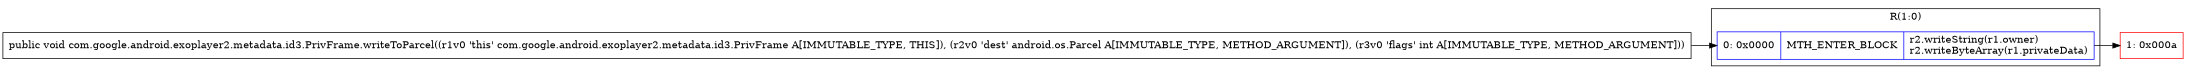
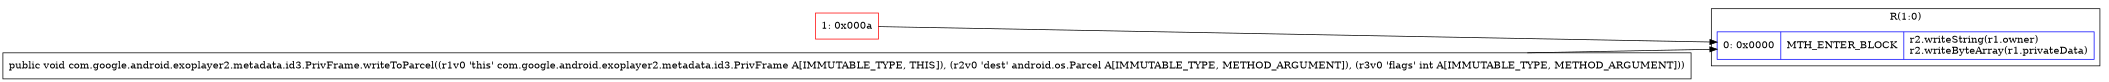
(2104, 46) -> (1294, 34)
